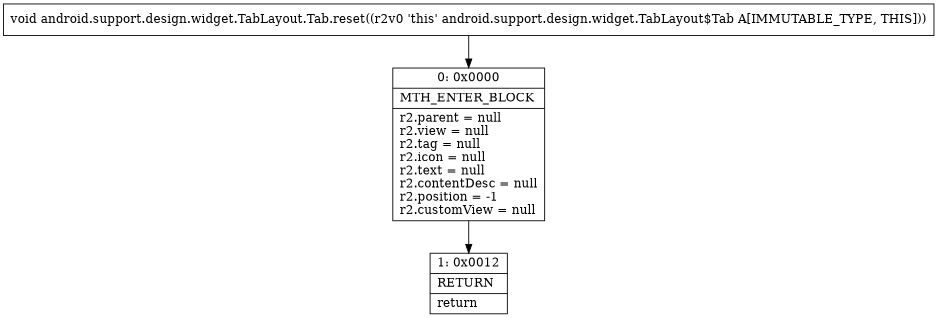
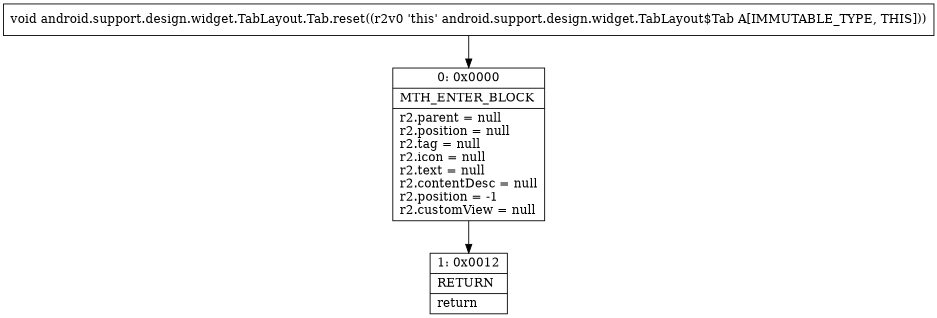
(445, 131) -> (455, 131)
